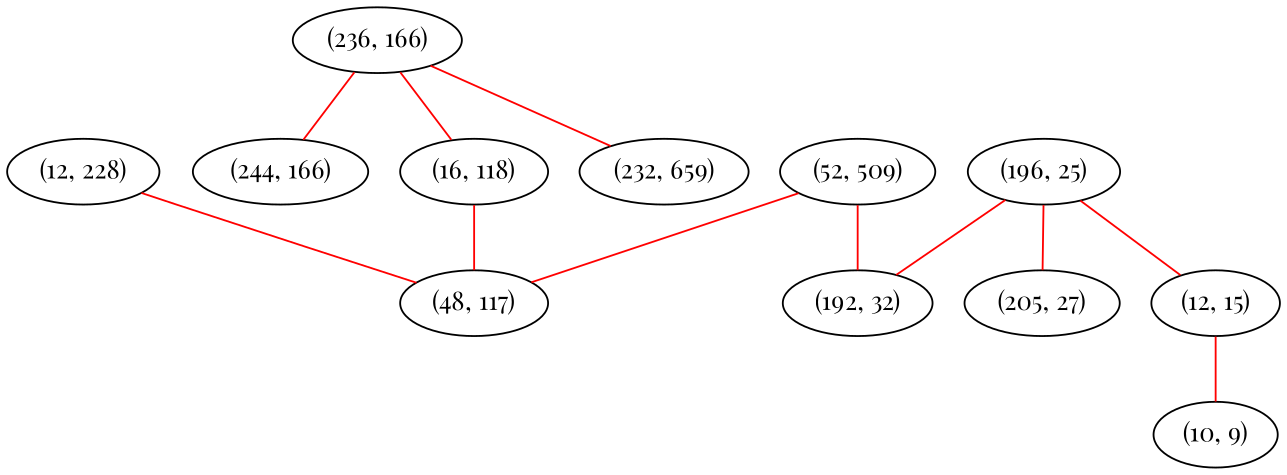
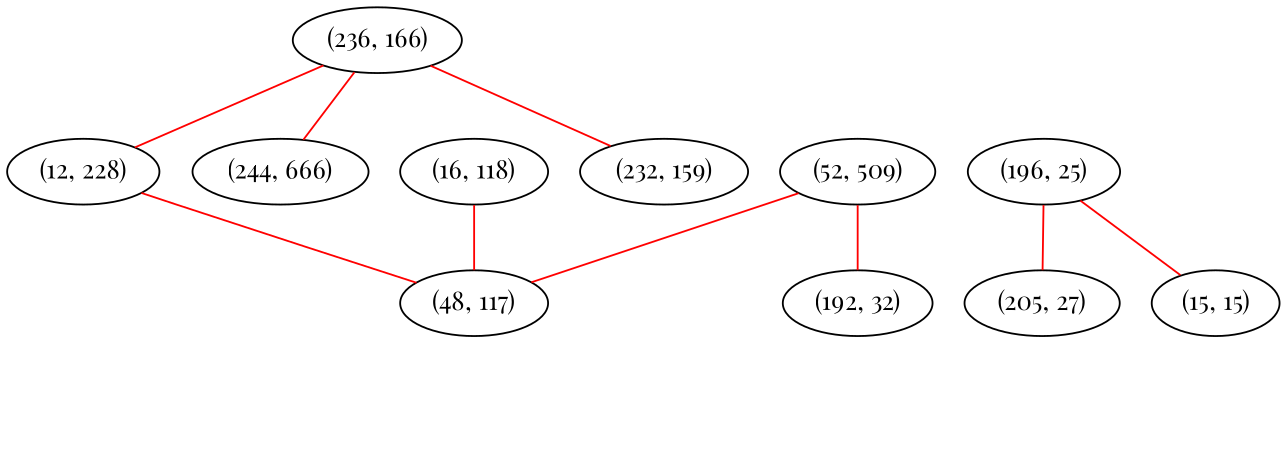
(426, 106) -> (229, 106)
(281, 172) -> (281, 172)
(664, 172) -> (664, 172)
(951, 237) -> none
(1216, 303) -> (1216, 303)
(1216, 435) -> none
